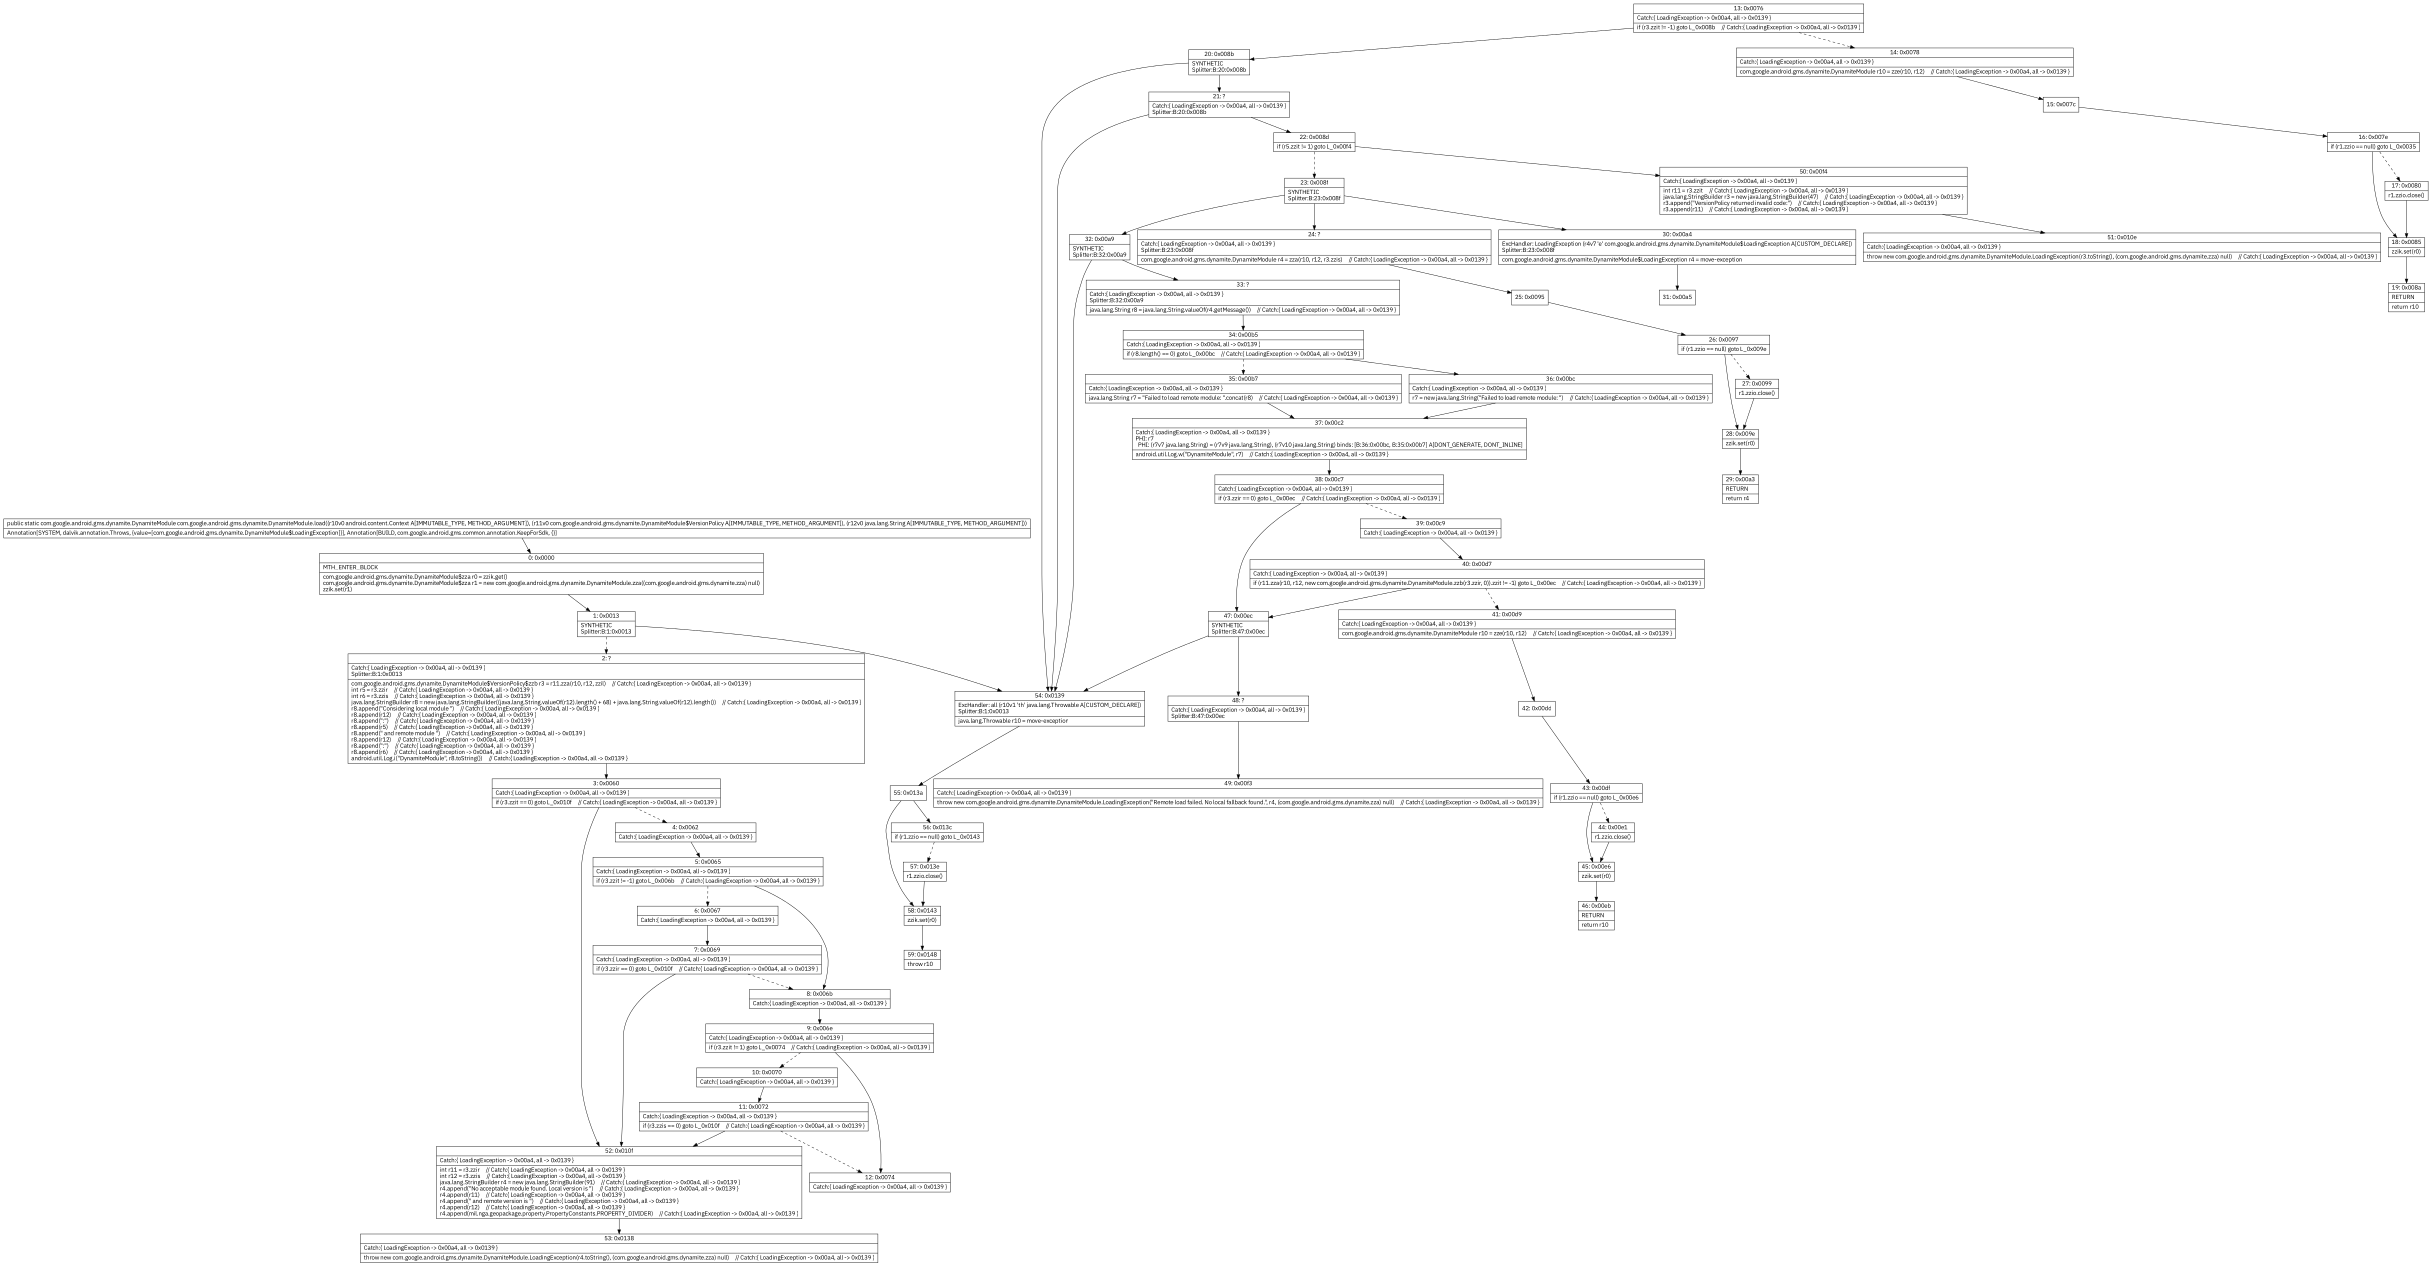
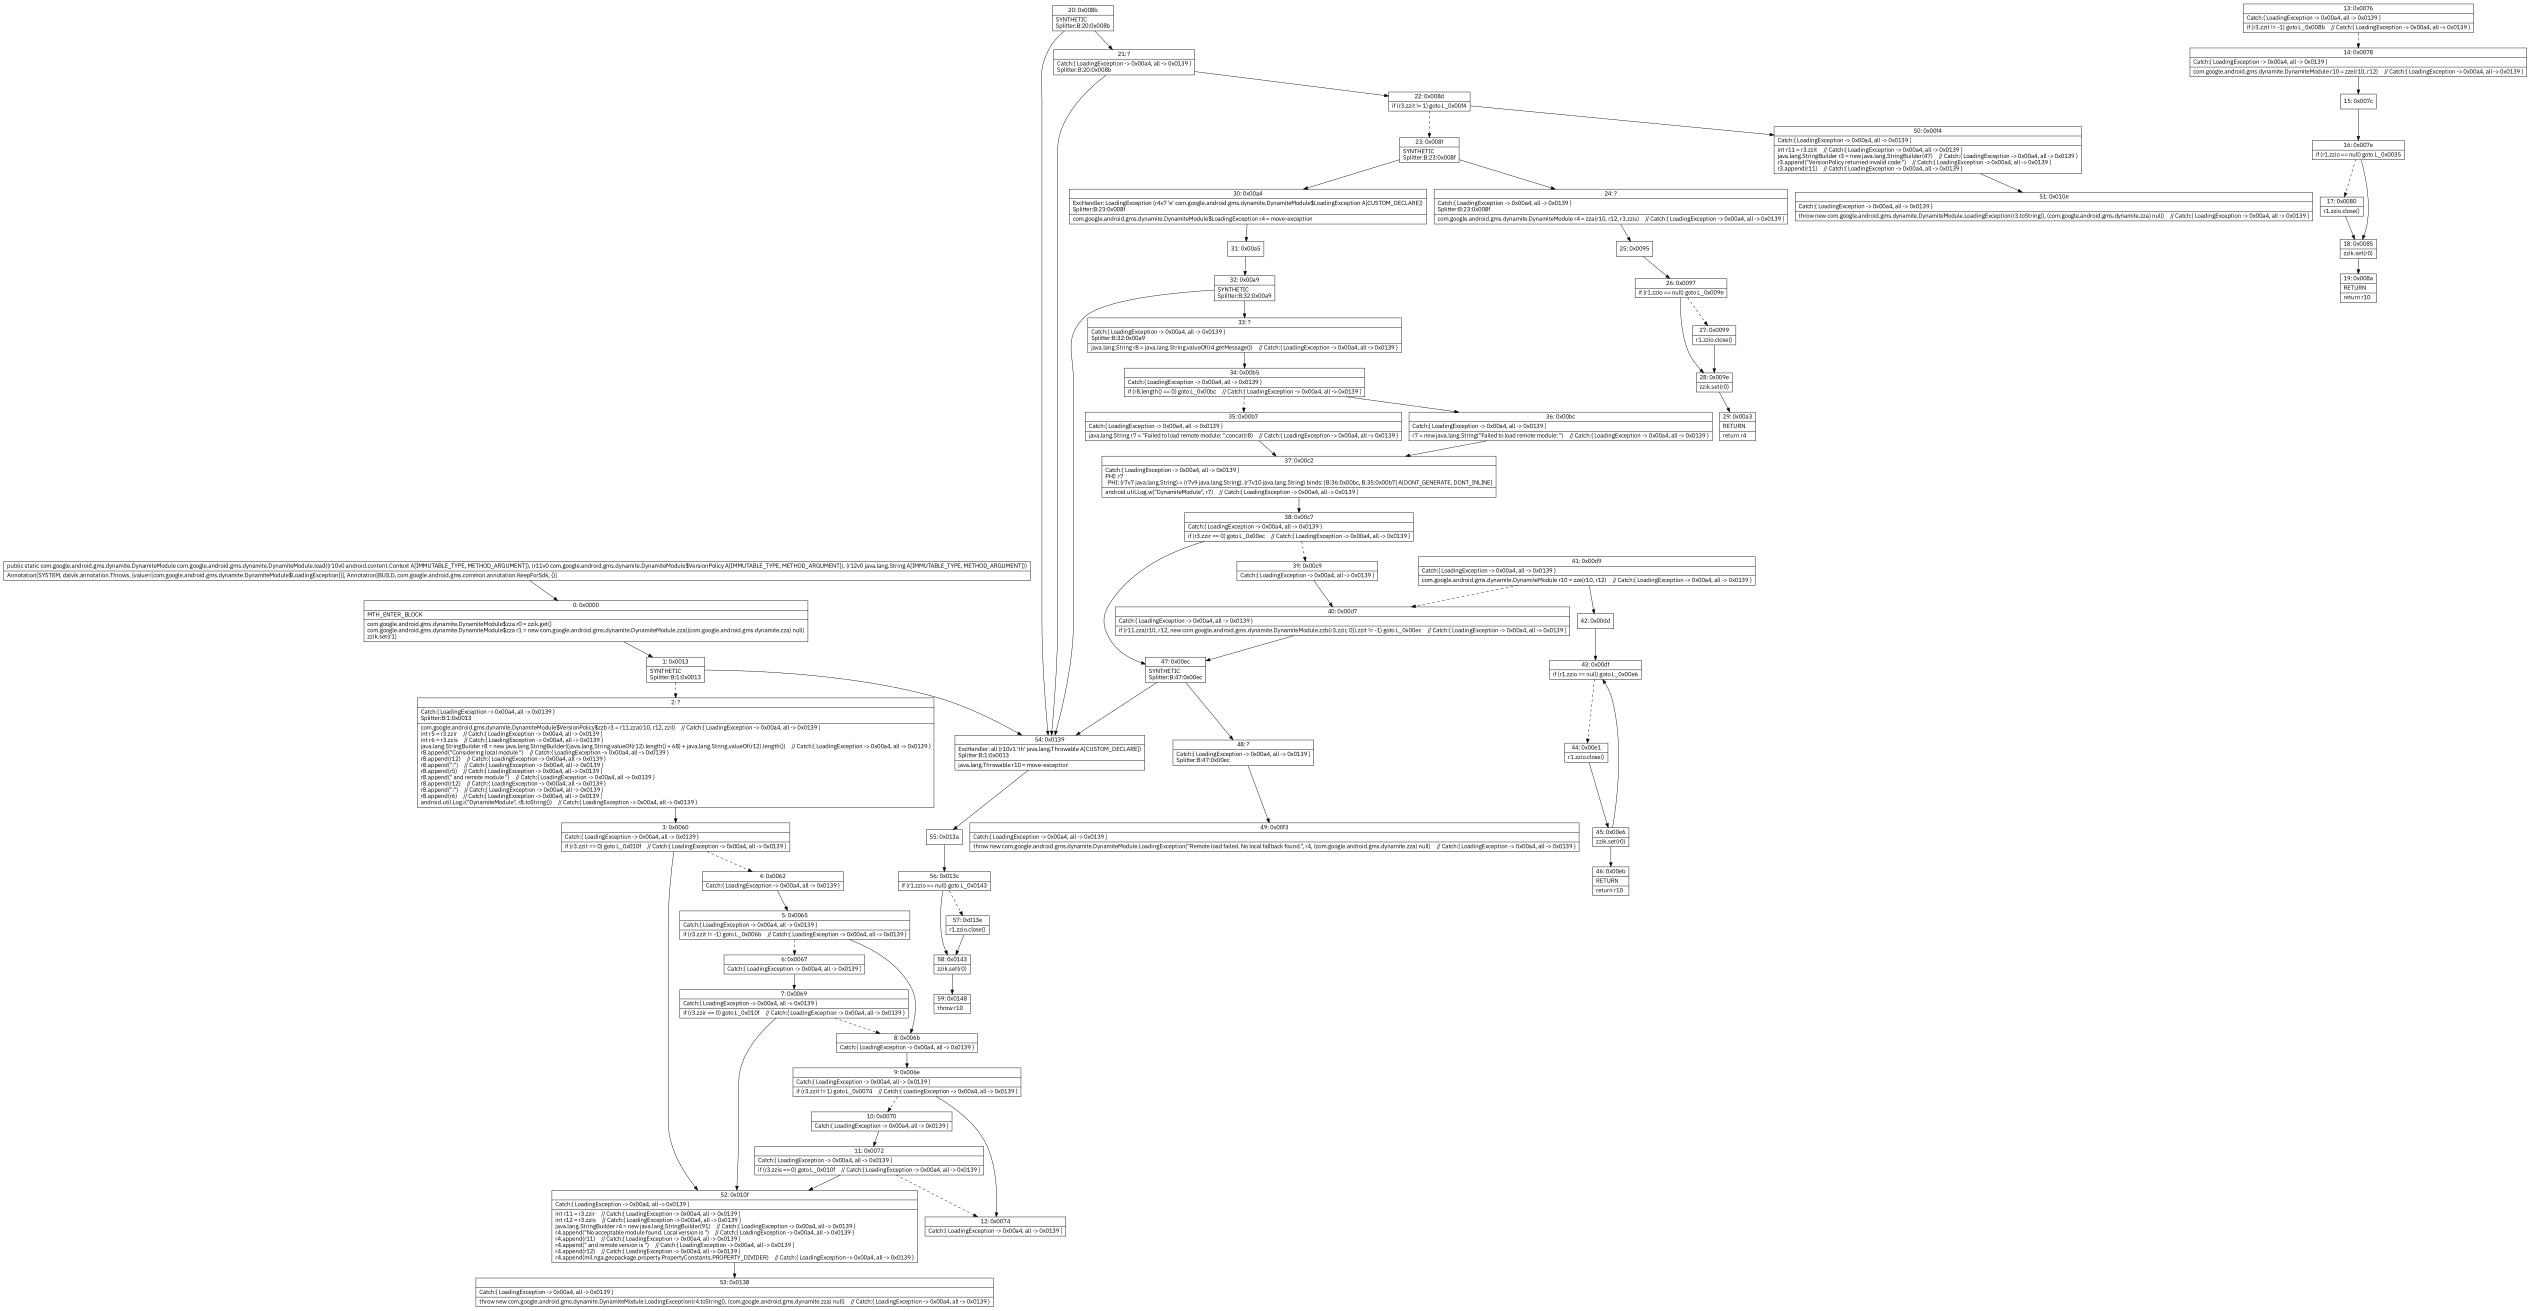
(1444, 44) -> none
(1314, 147) -> (1429, 106)
(1204, 210) -> (1245, 264)
(1491, 597) -> (1467, 596)
(1587, 830) -> (1619, 754)
(889, 852) -> (941, 921)
